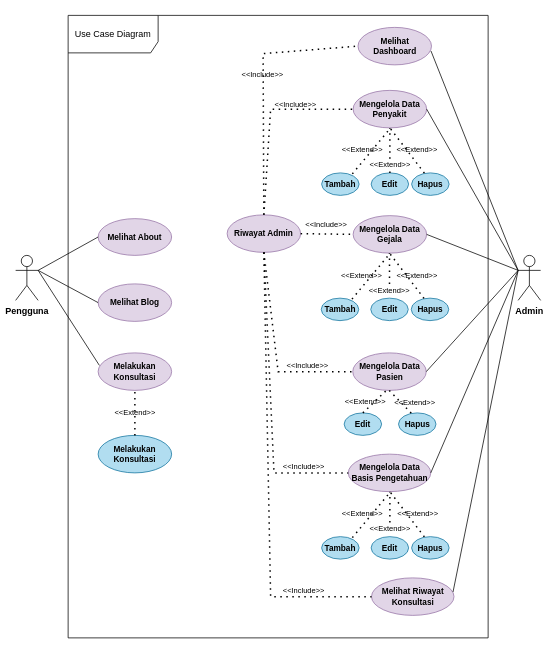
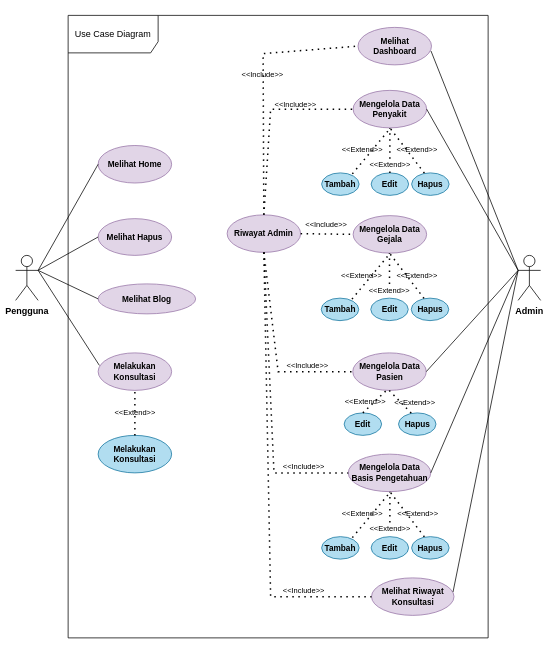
none -> (135, 164)
none -> (69, 216)
(135, 237) -> (135, 237)
(470, 252) -> none
(135, 303) -> (147, 299)
